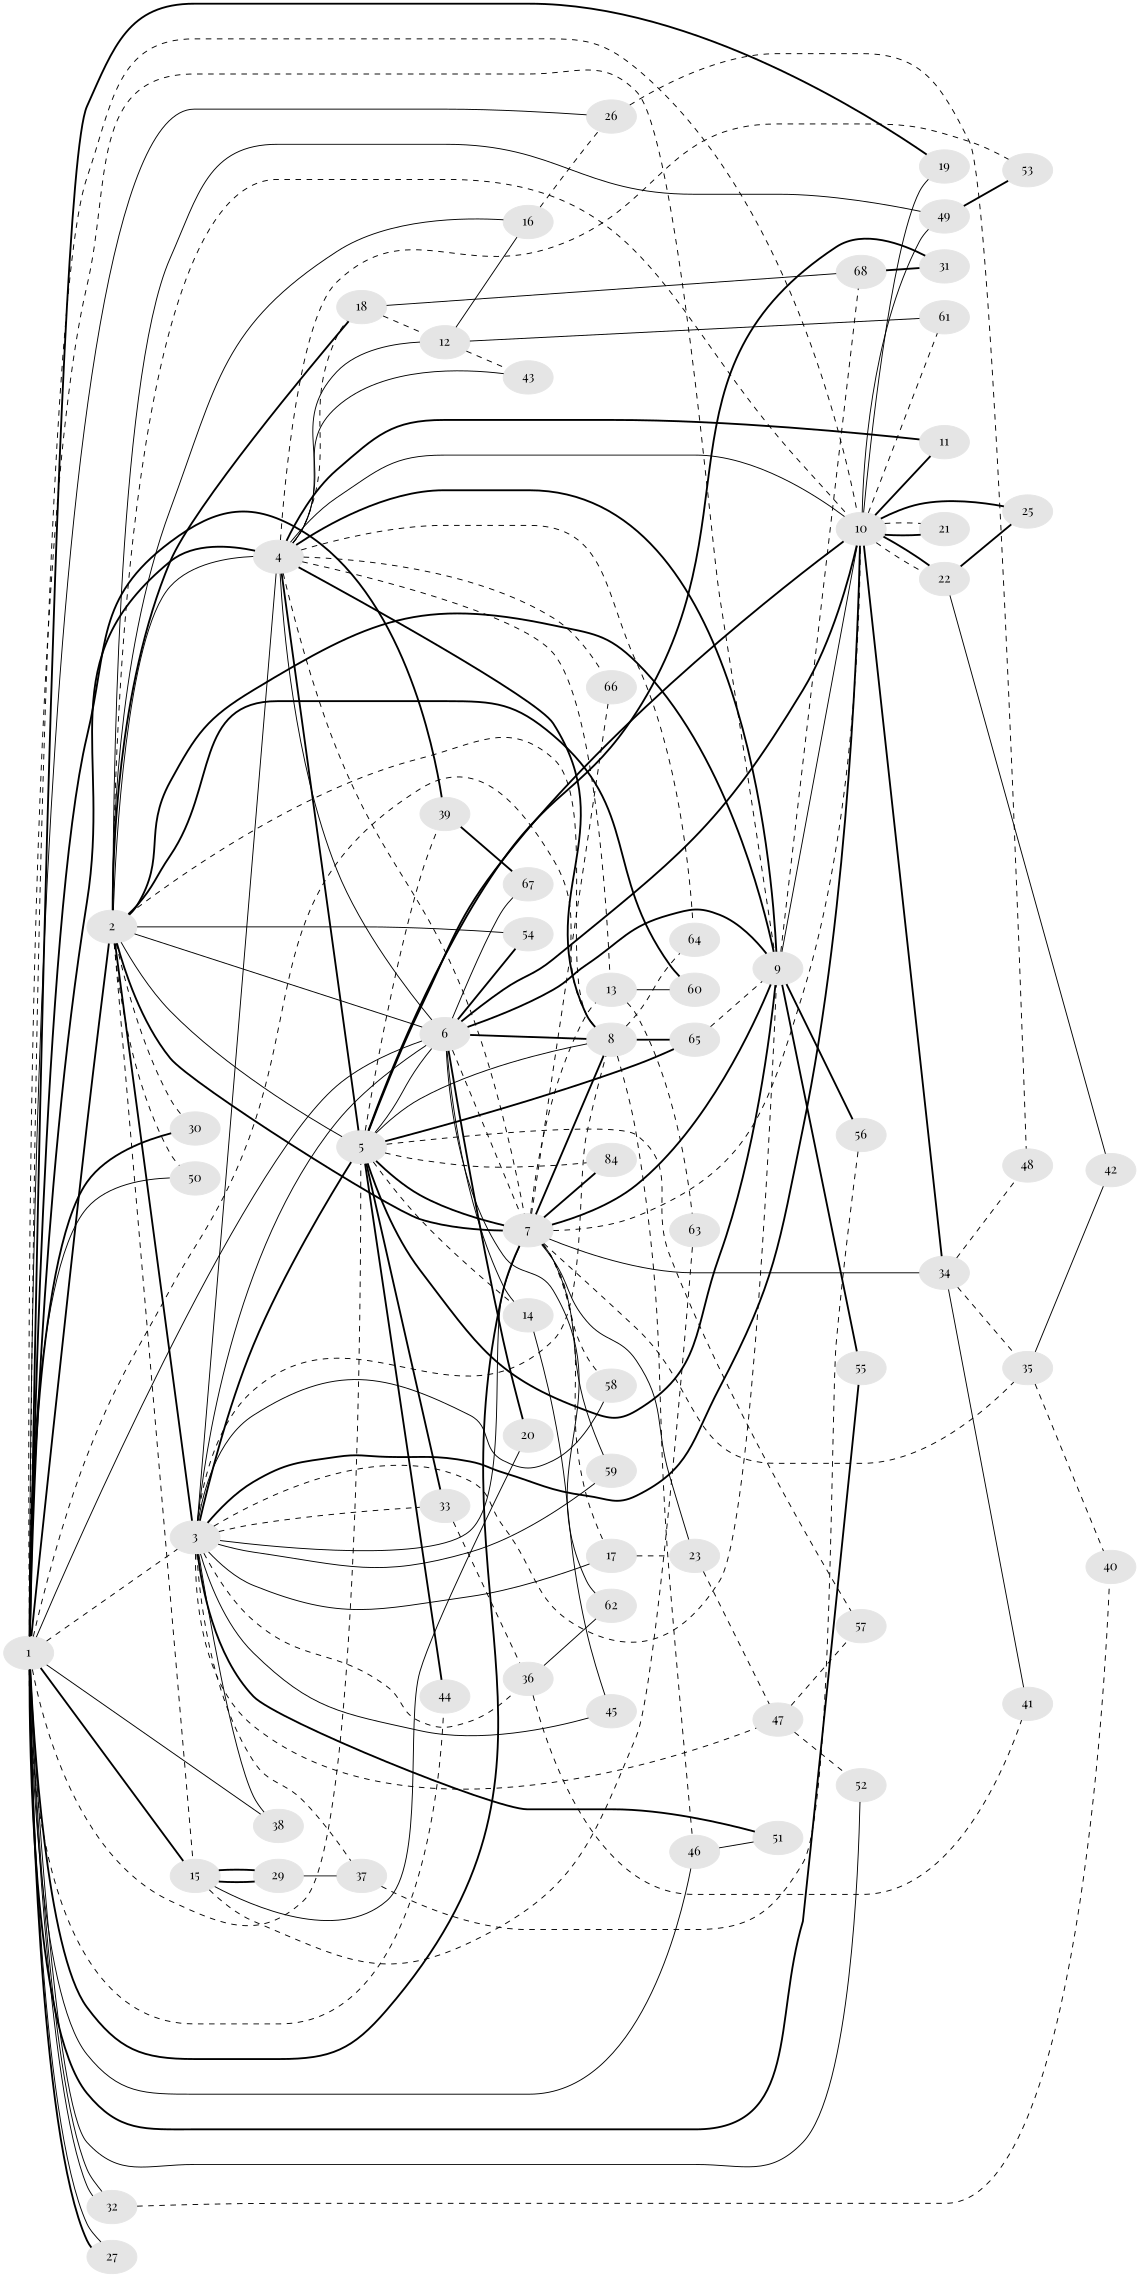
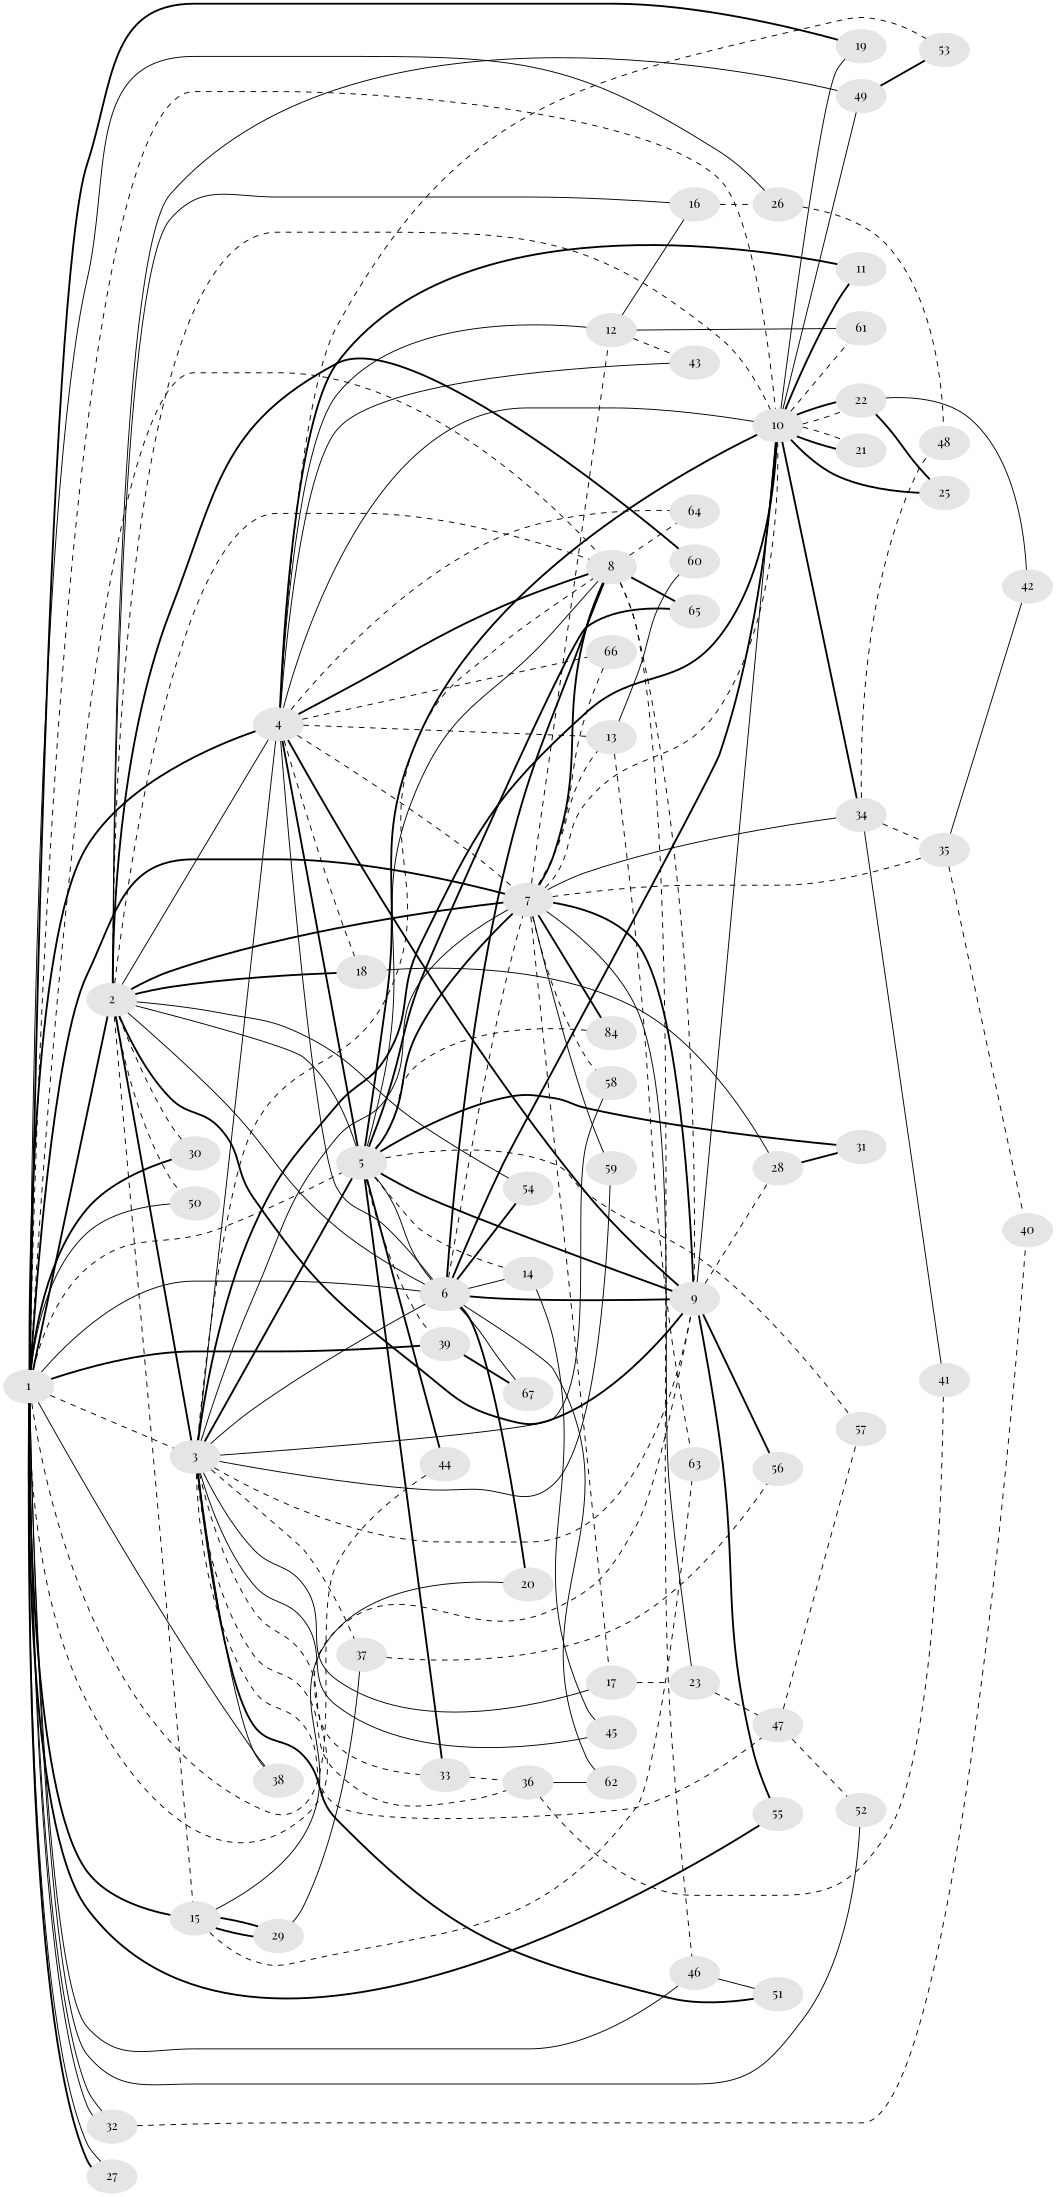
(861, 272) -> (778, 1168)
(403, 325) -> (568, 629)
(736, 1004) -> (682, 929)
